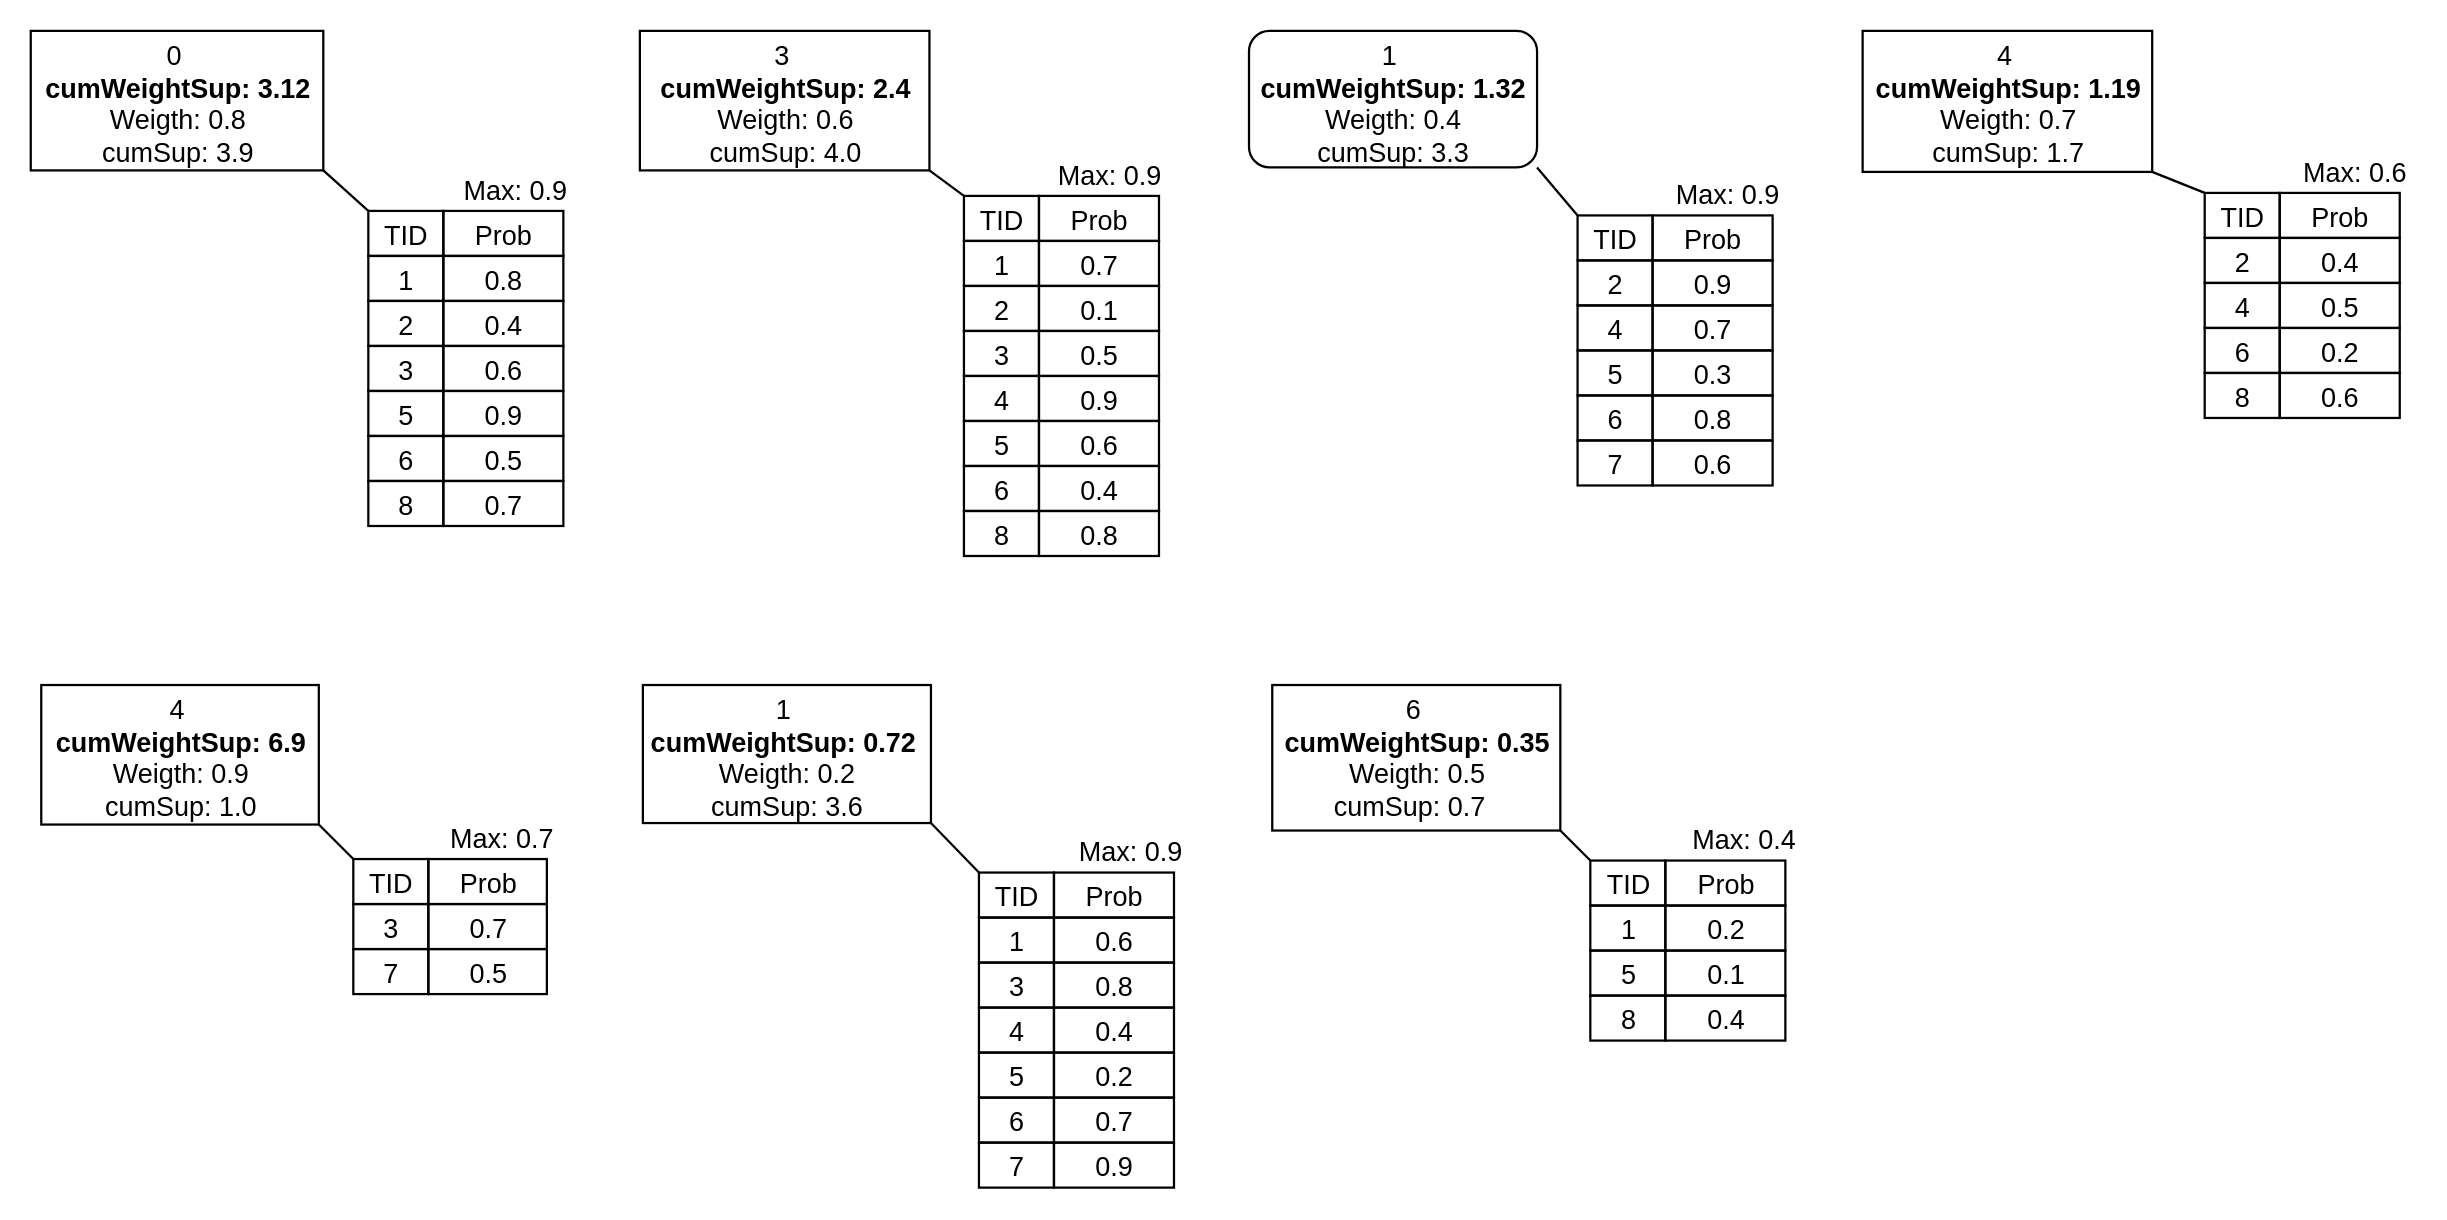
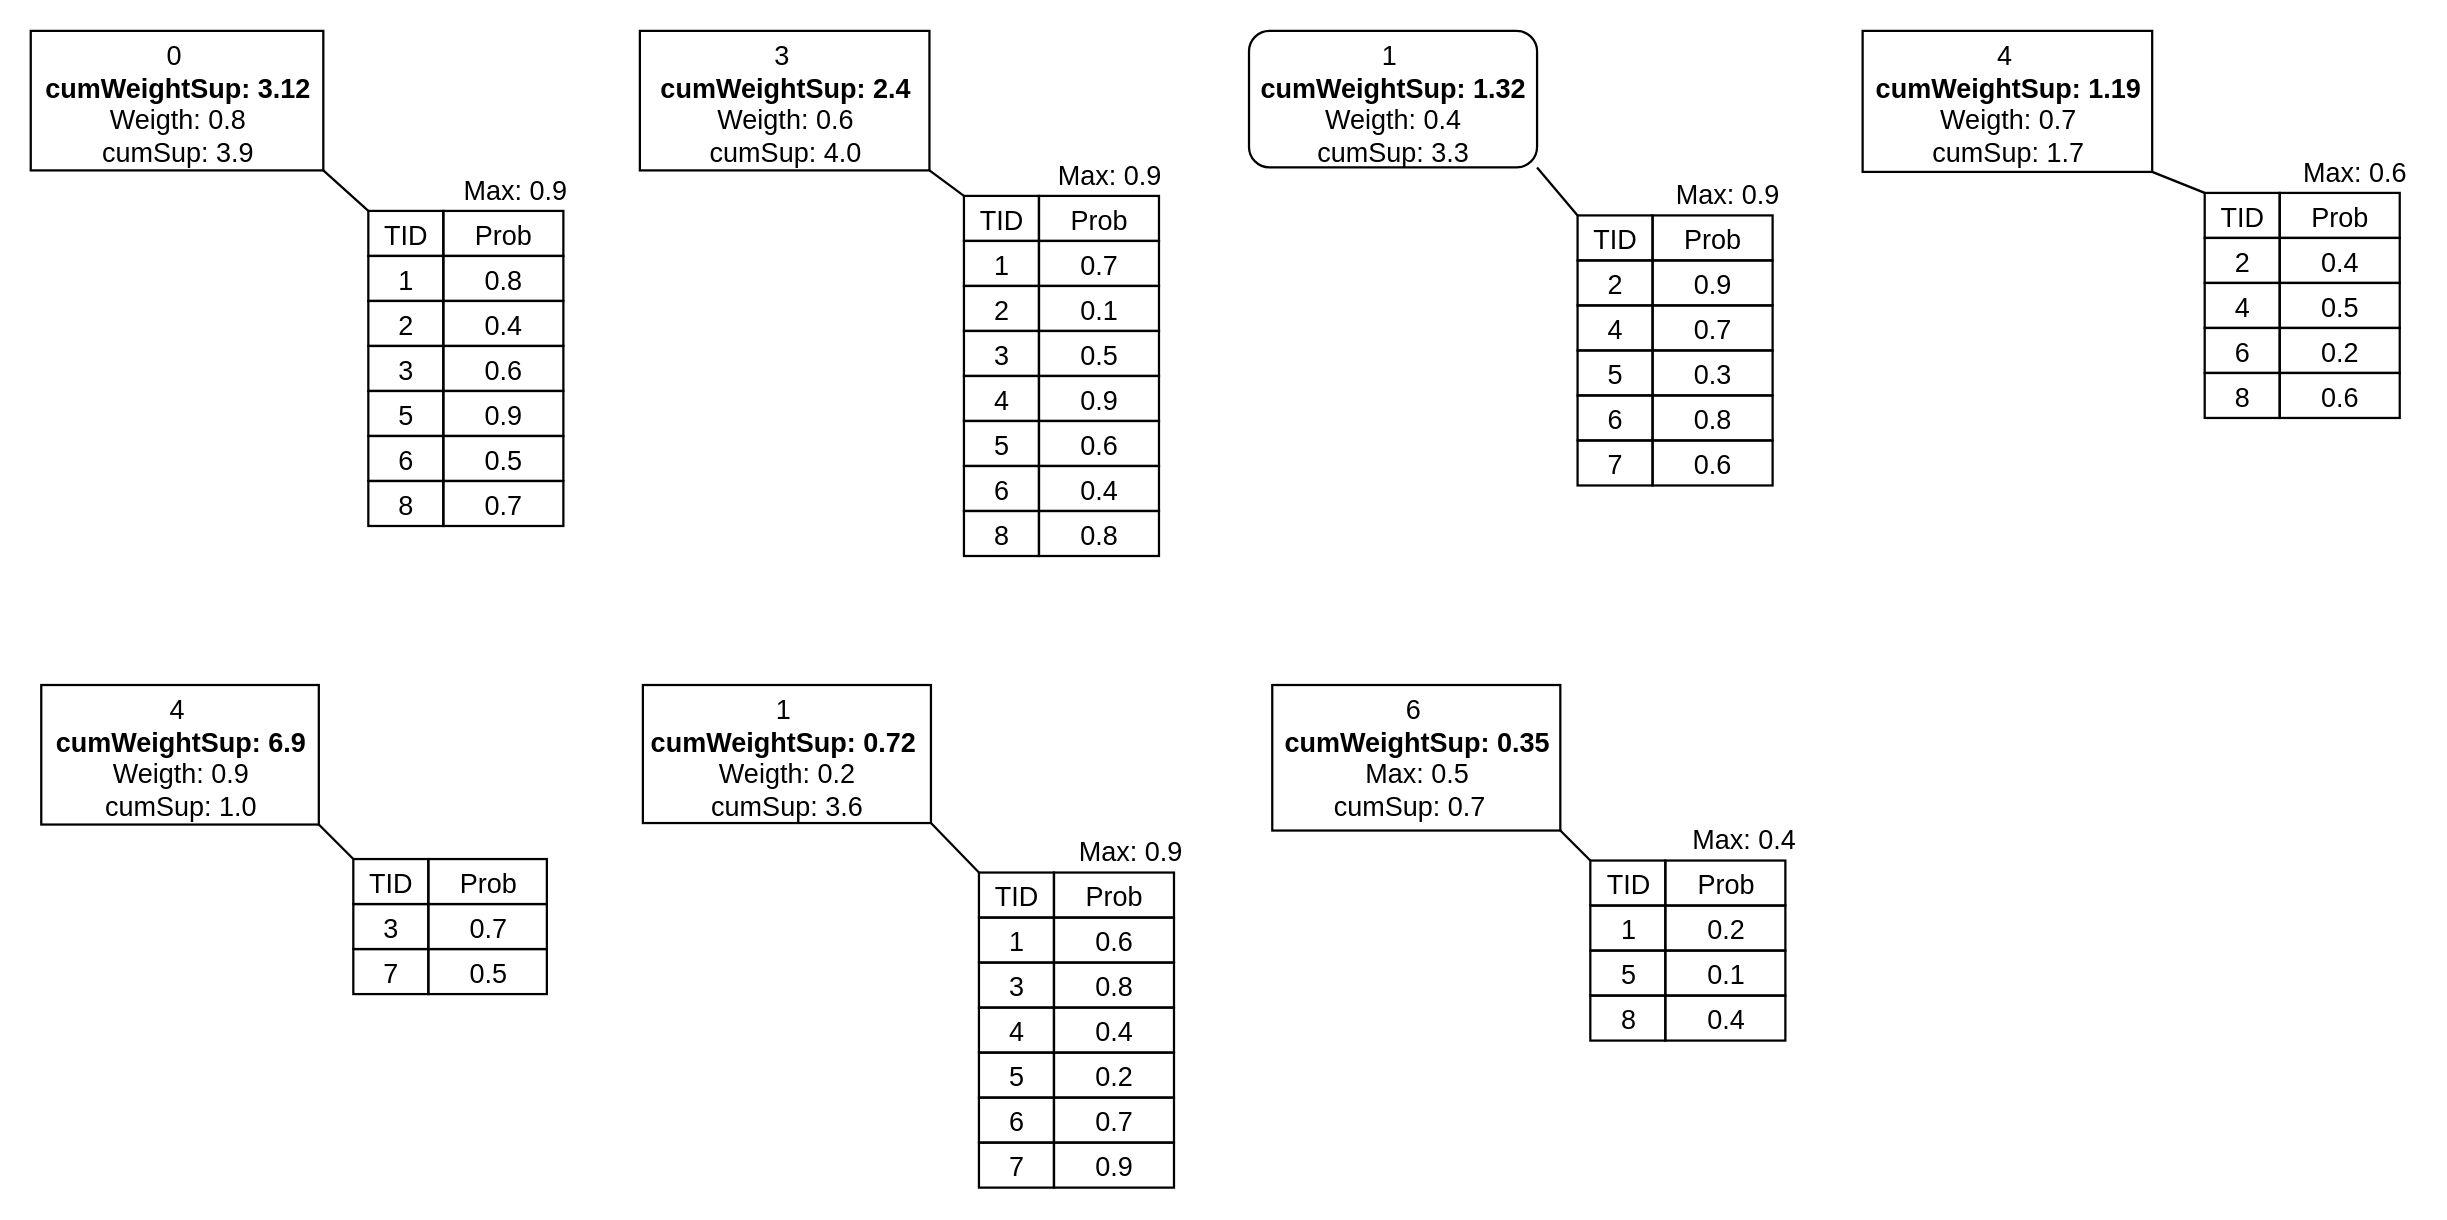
(1418, 760) -> (1418, 760)
(501, 836) -> none
